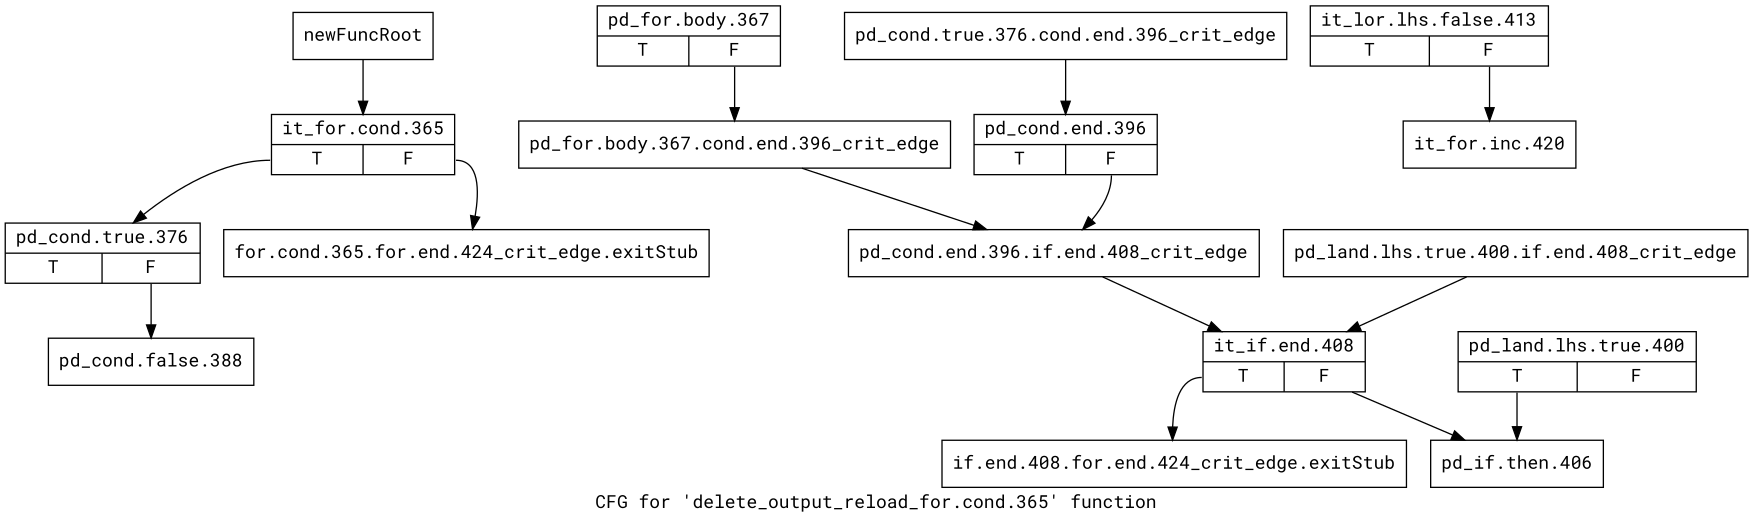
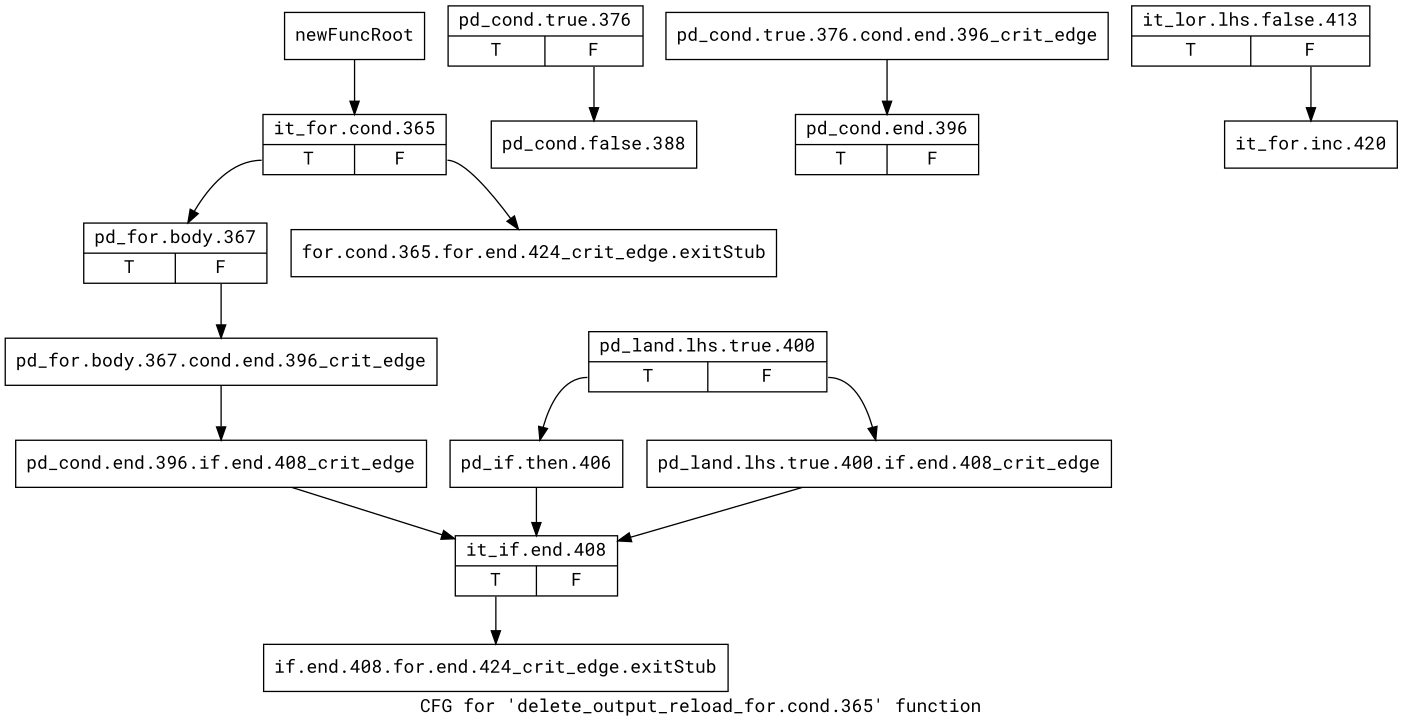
(203, 177) -> (222, 177)
(1106, 199) -> none
none -> (858, 395)
(1402, 414) -> (536, 505)
